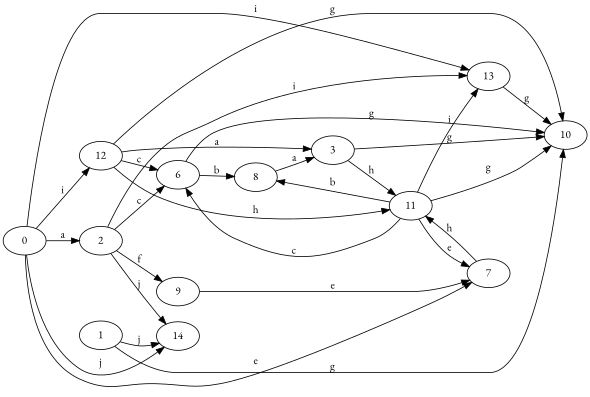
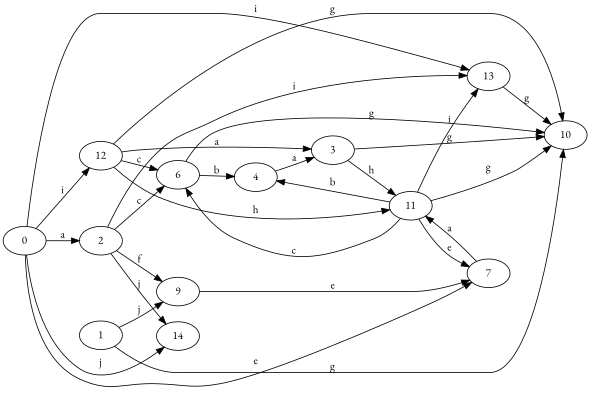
(256, 177) -> (256, 177)
(450, 228) -> (450, 228)
(136, 345) -> (138, 318)
